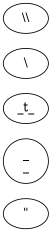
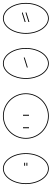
(26, 109) -> none
